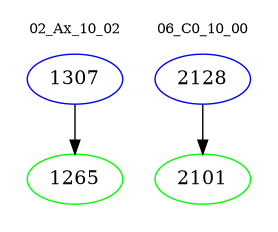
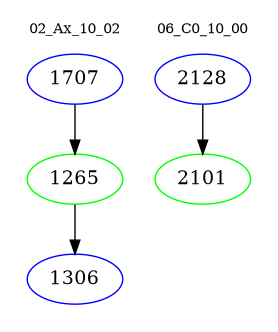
(75, 79) -> (75, 79)
none -> (75, 279)
